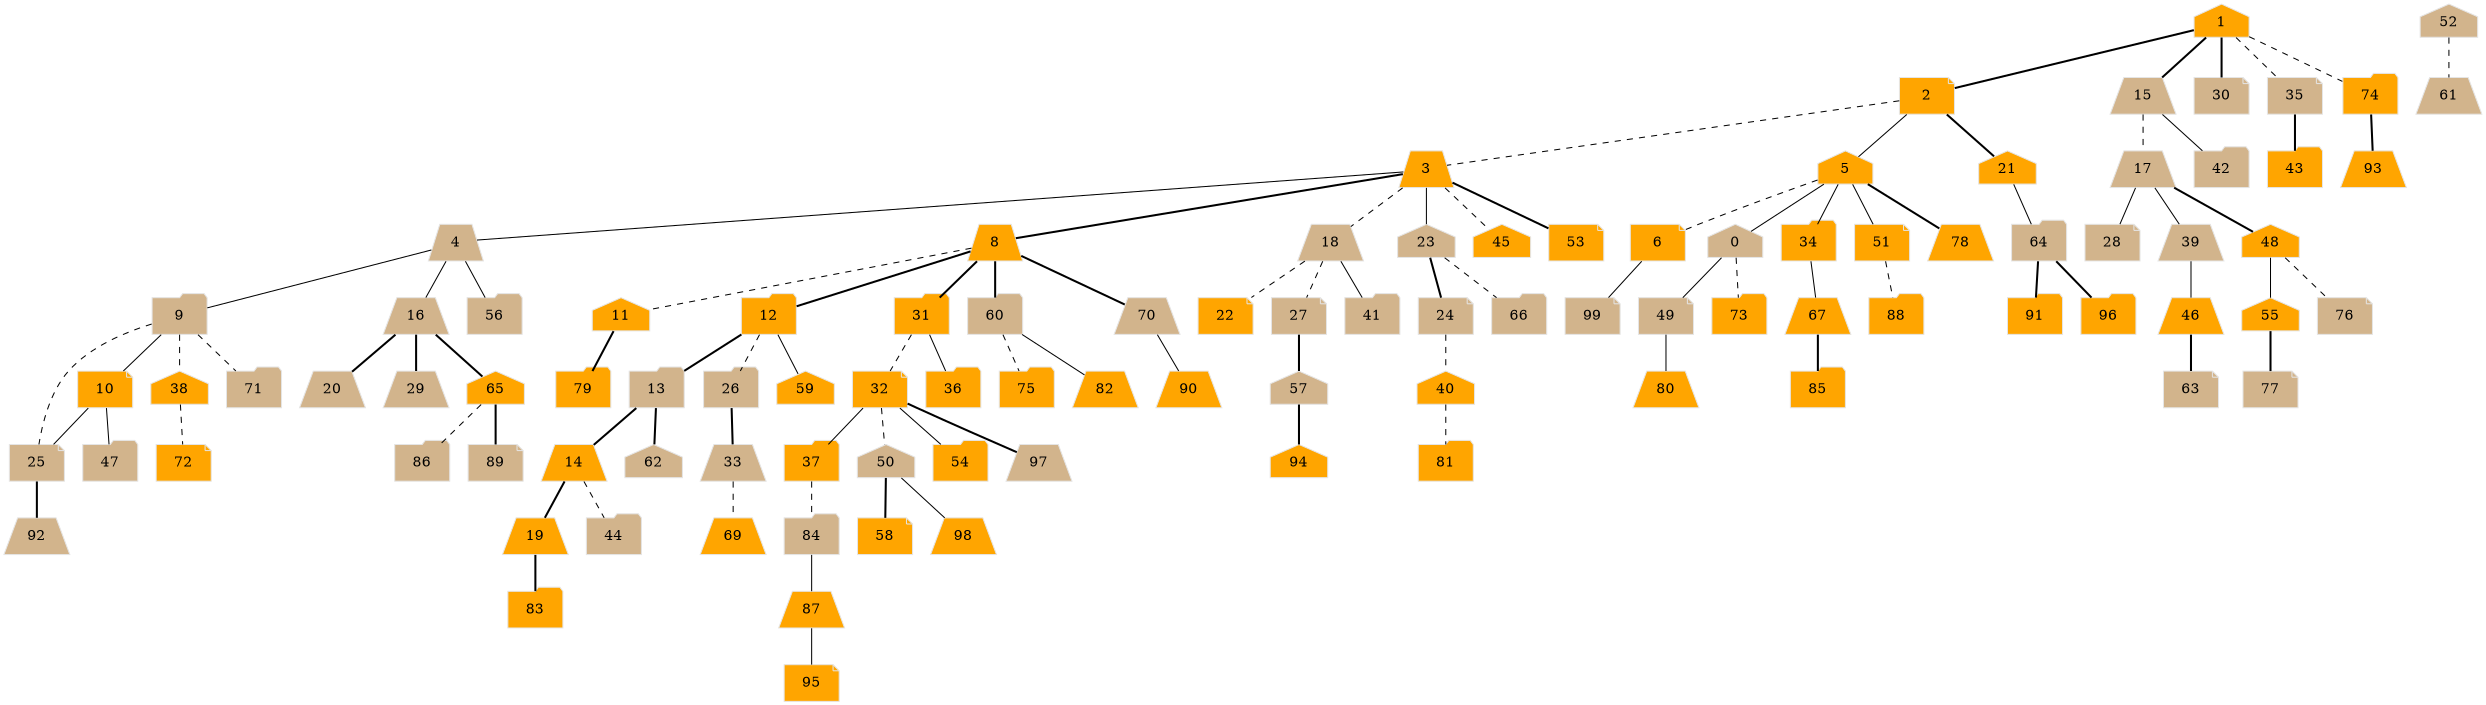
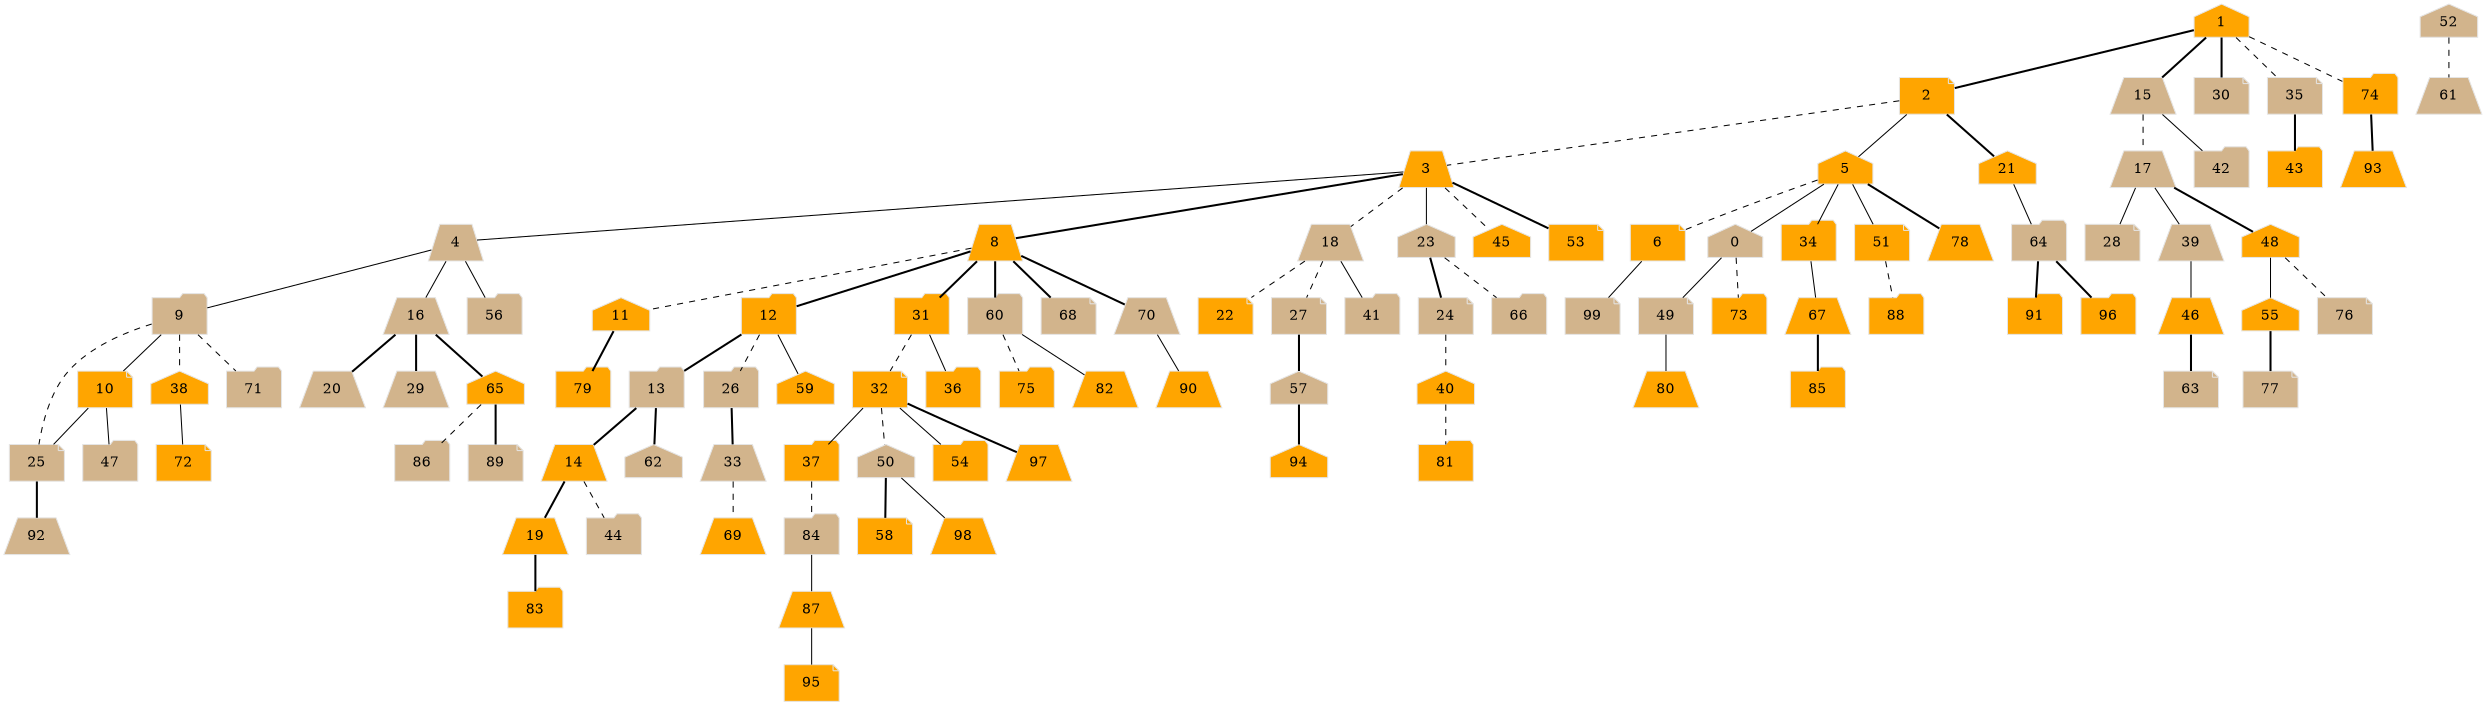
none -> (1069, 316)
(182, 425) -> (182, 425)
(1039, 463) -> (1039, 463)
